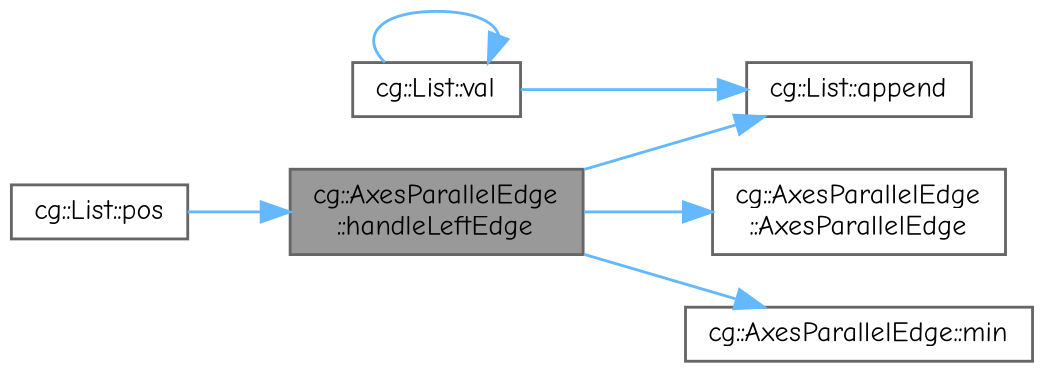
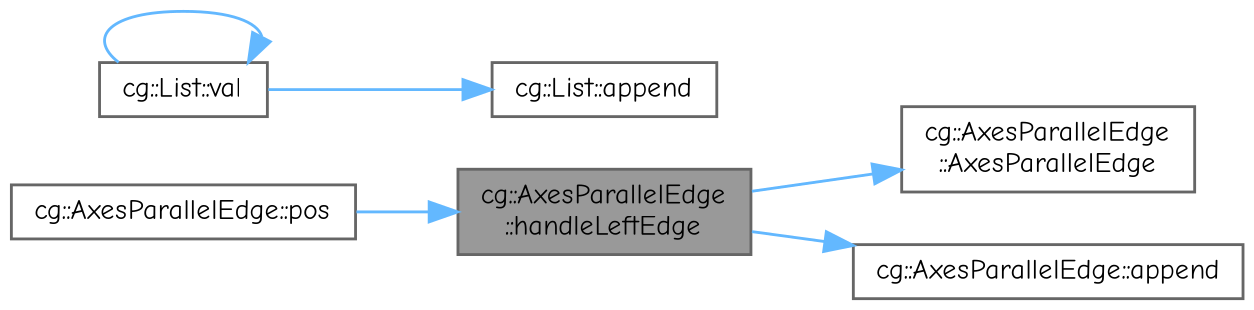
(660, 147) -> none
(100, 212) -> (183, 212)
(859, 334) -> (1048, 272)
